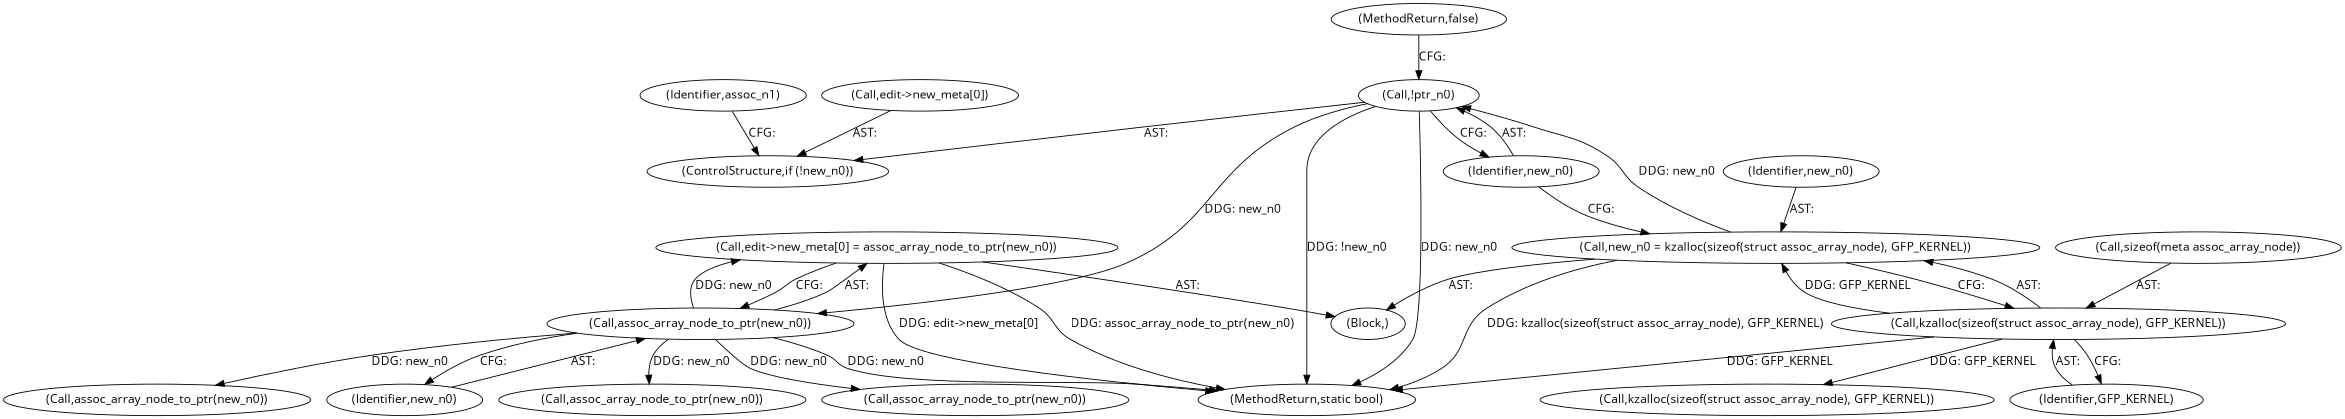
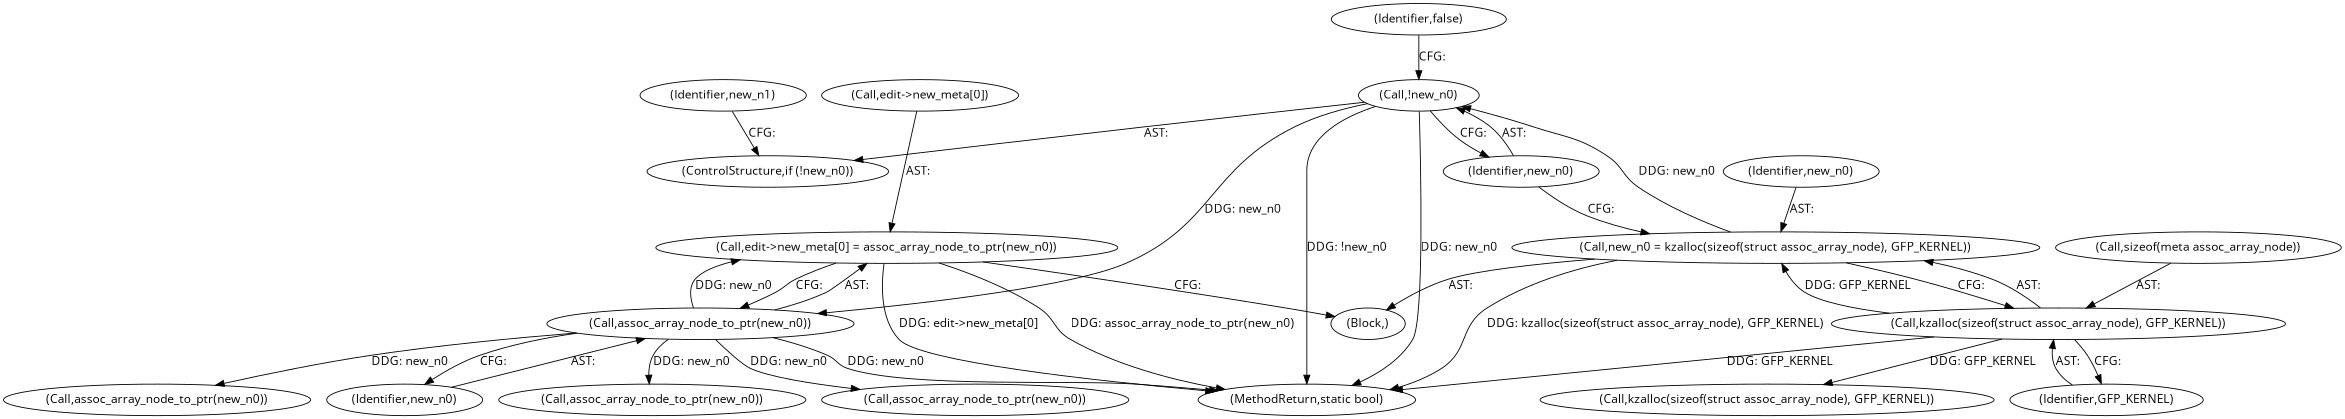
(1419, 19) -> (1419, 19)
(723, 95) -> (723, 95)
(1419, 95) -> (1419, 95)
(848, 131) -> (904, 167)
(1190, 286) -> (1190, 286)
